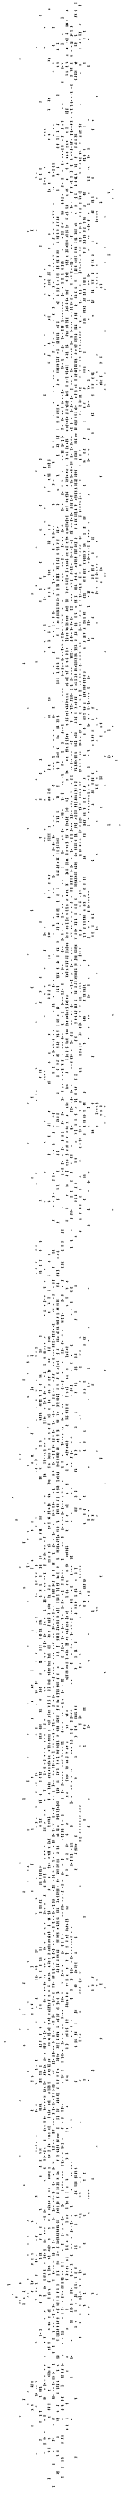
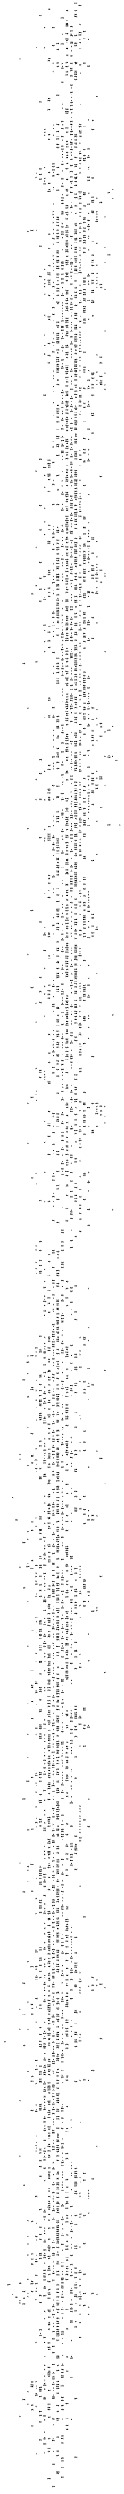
(110, 635) -> none
(82, 1176) -> (81, 1171)
